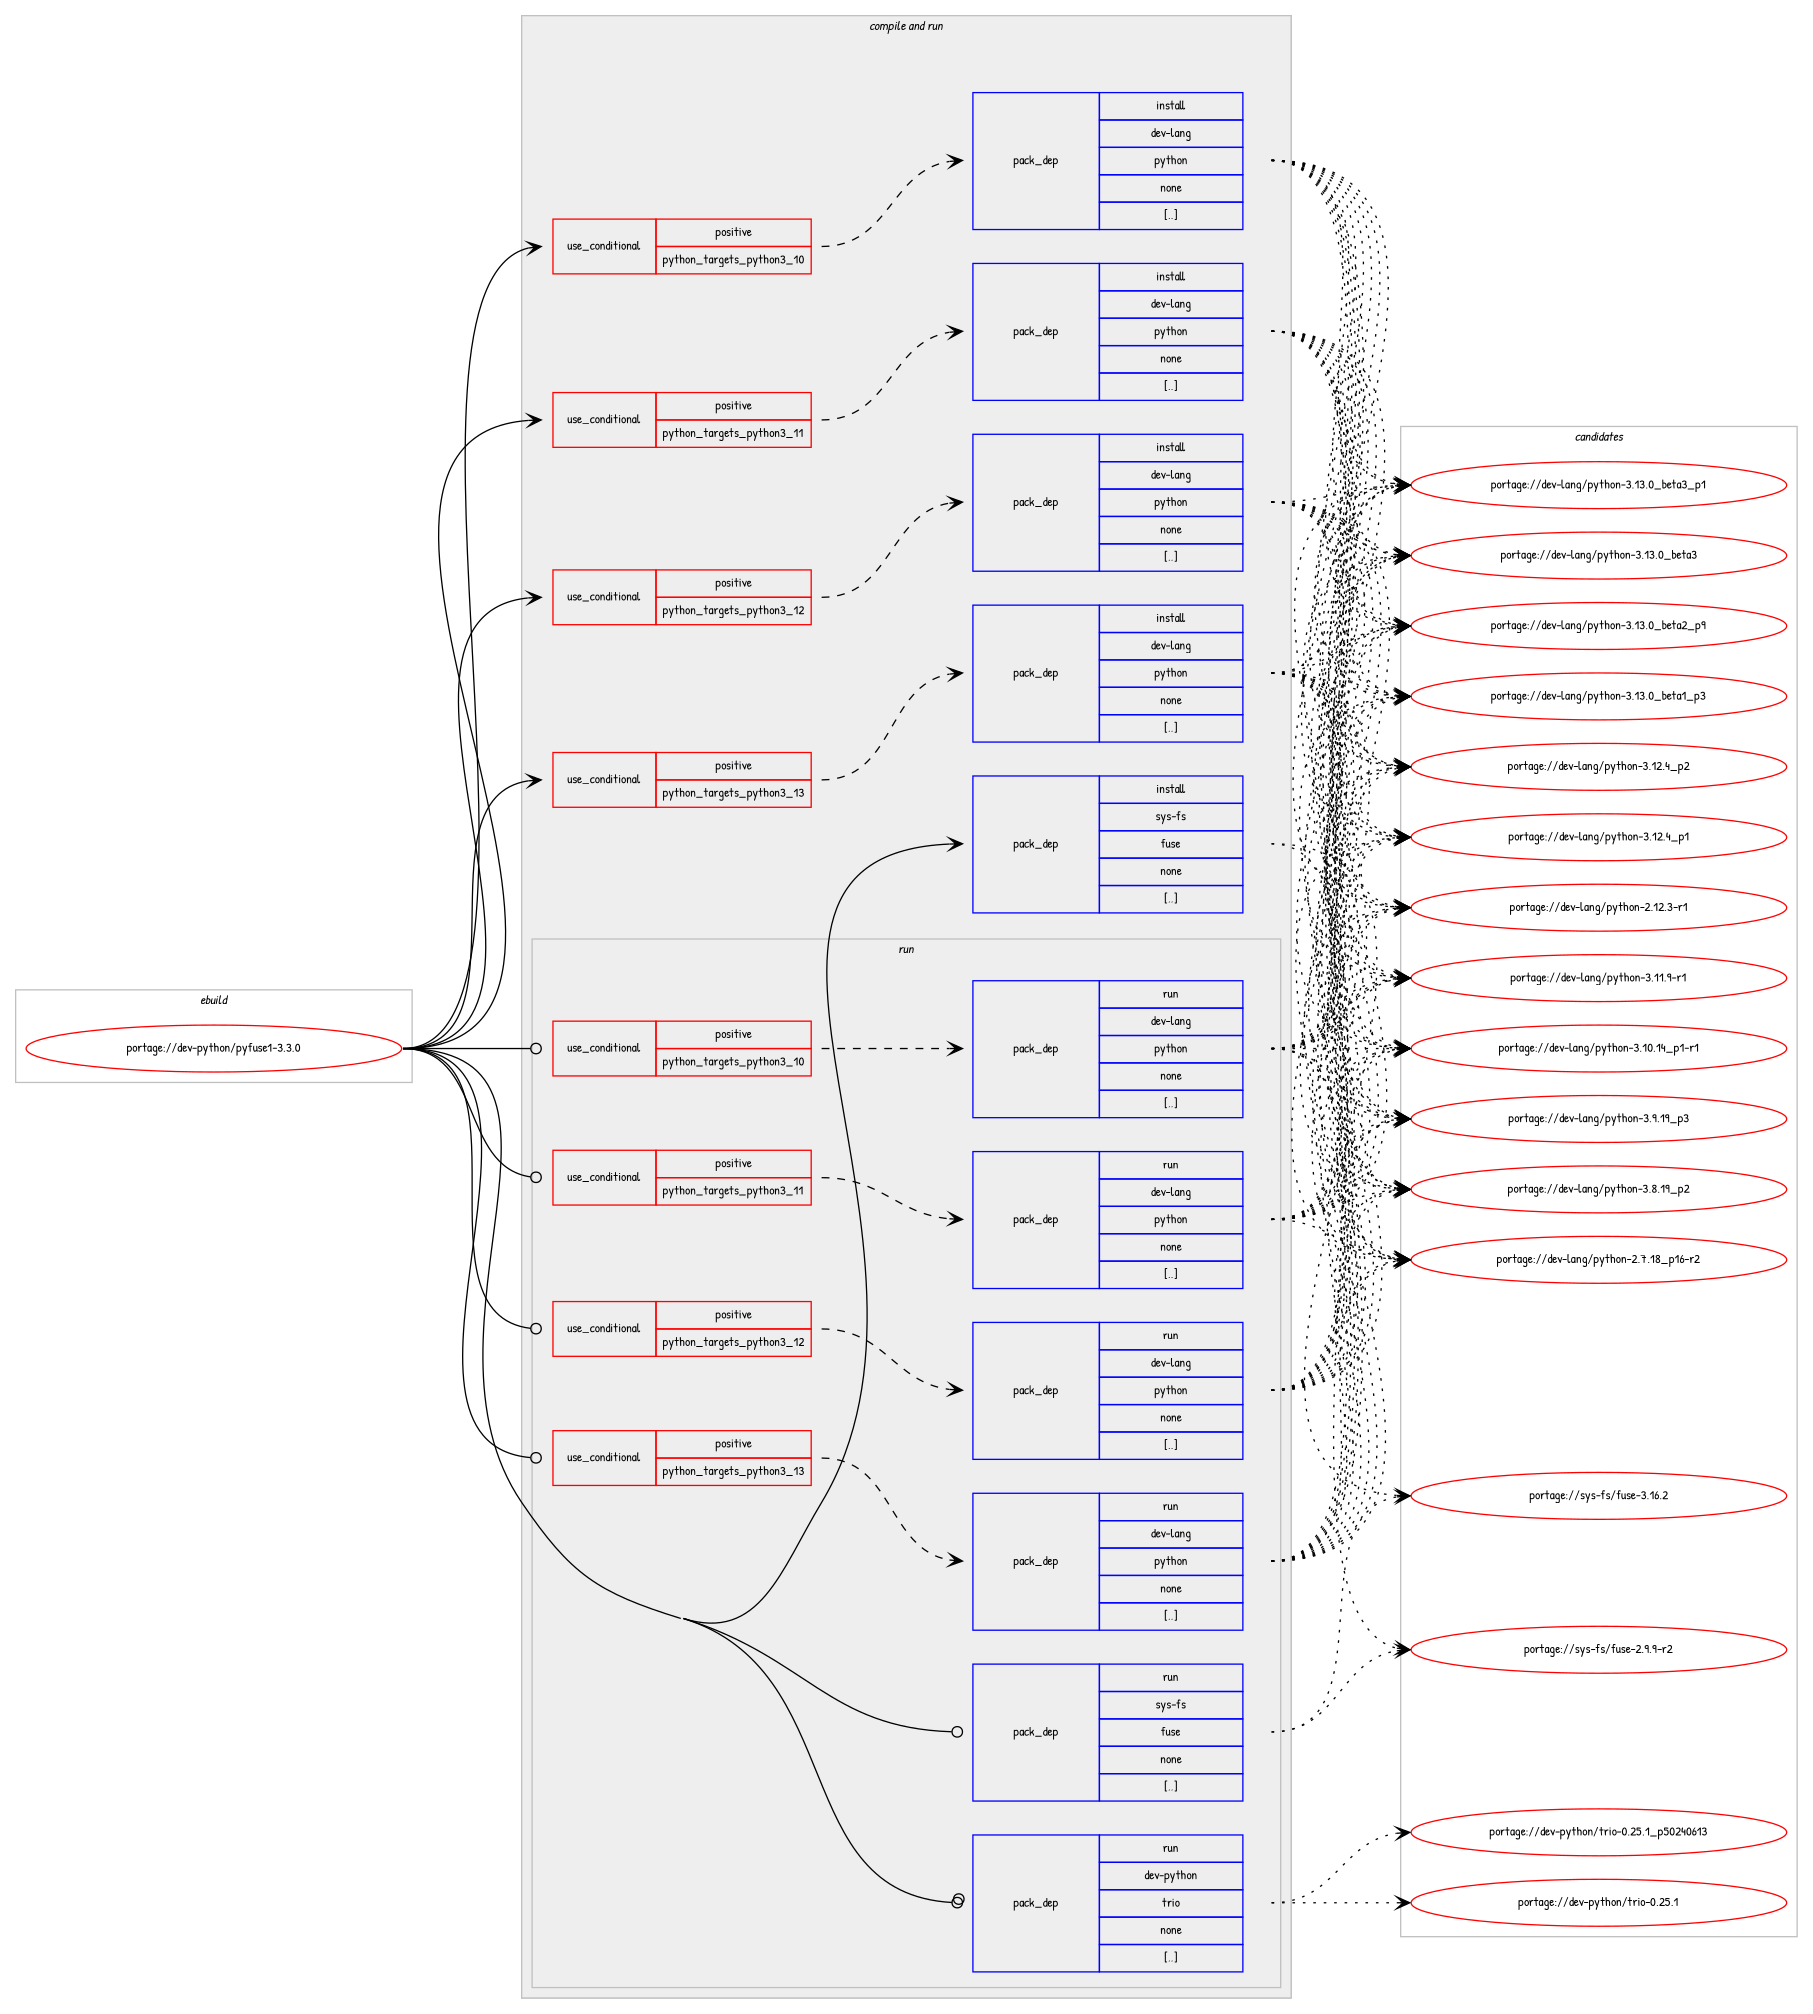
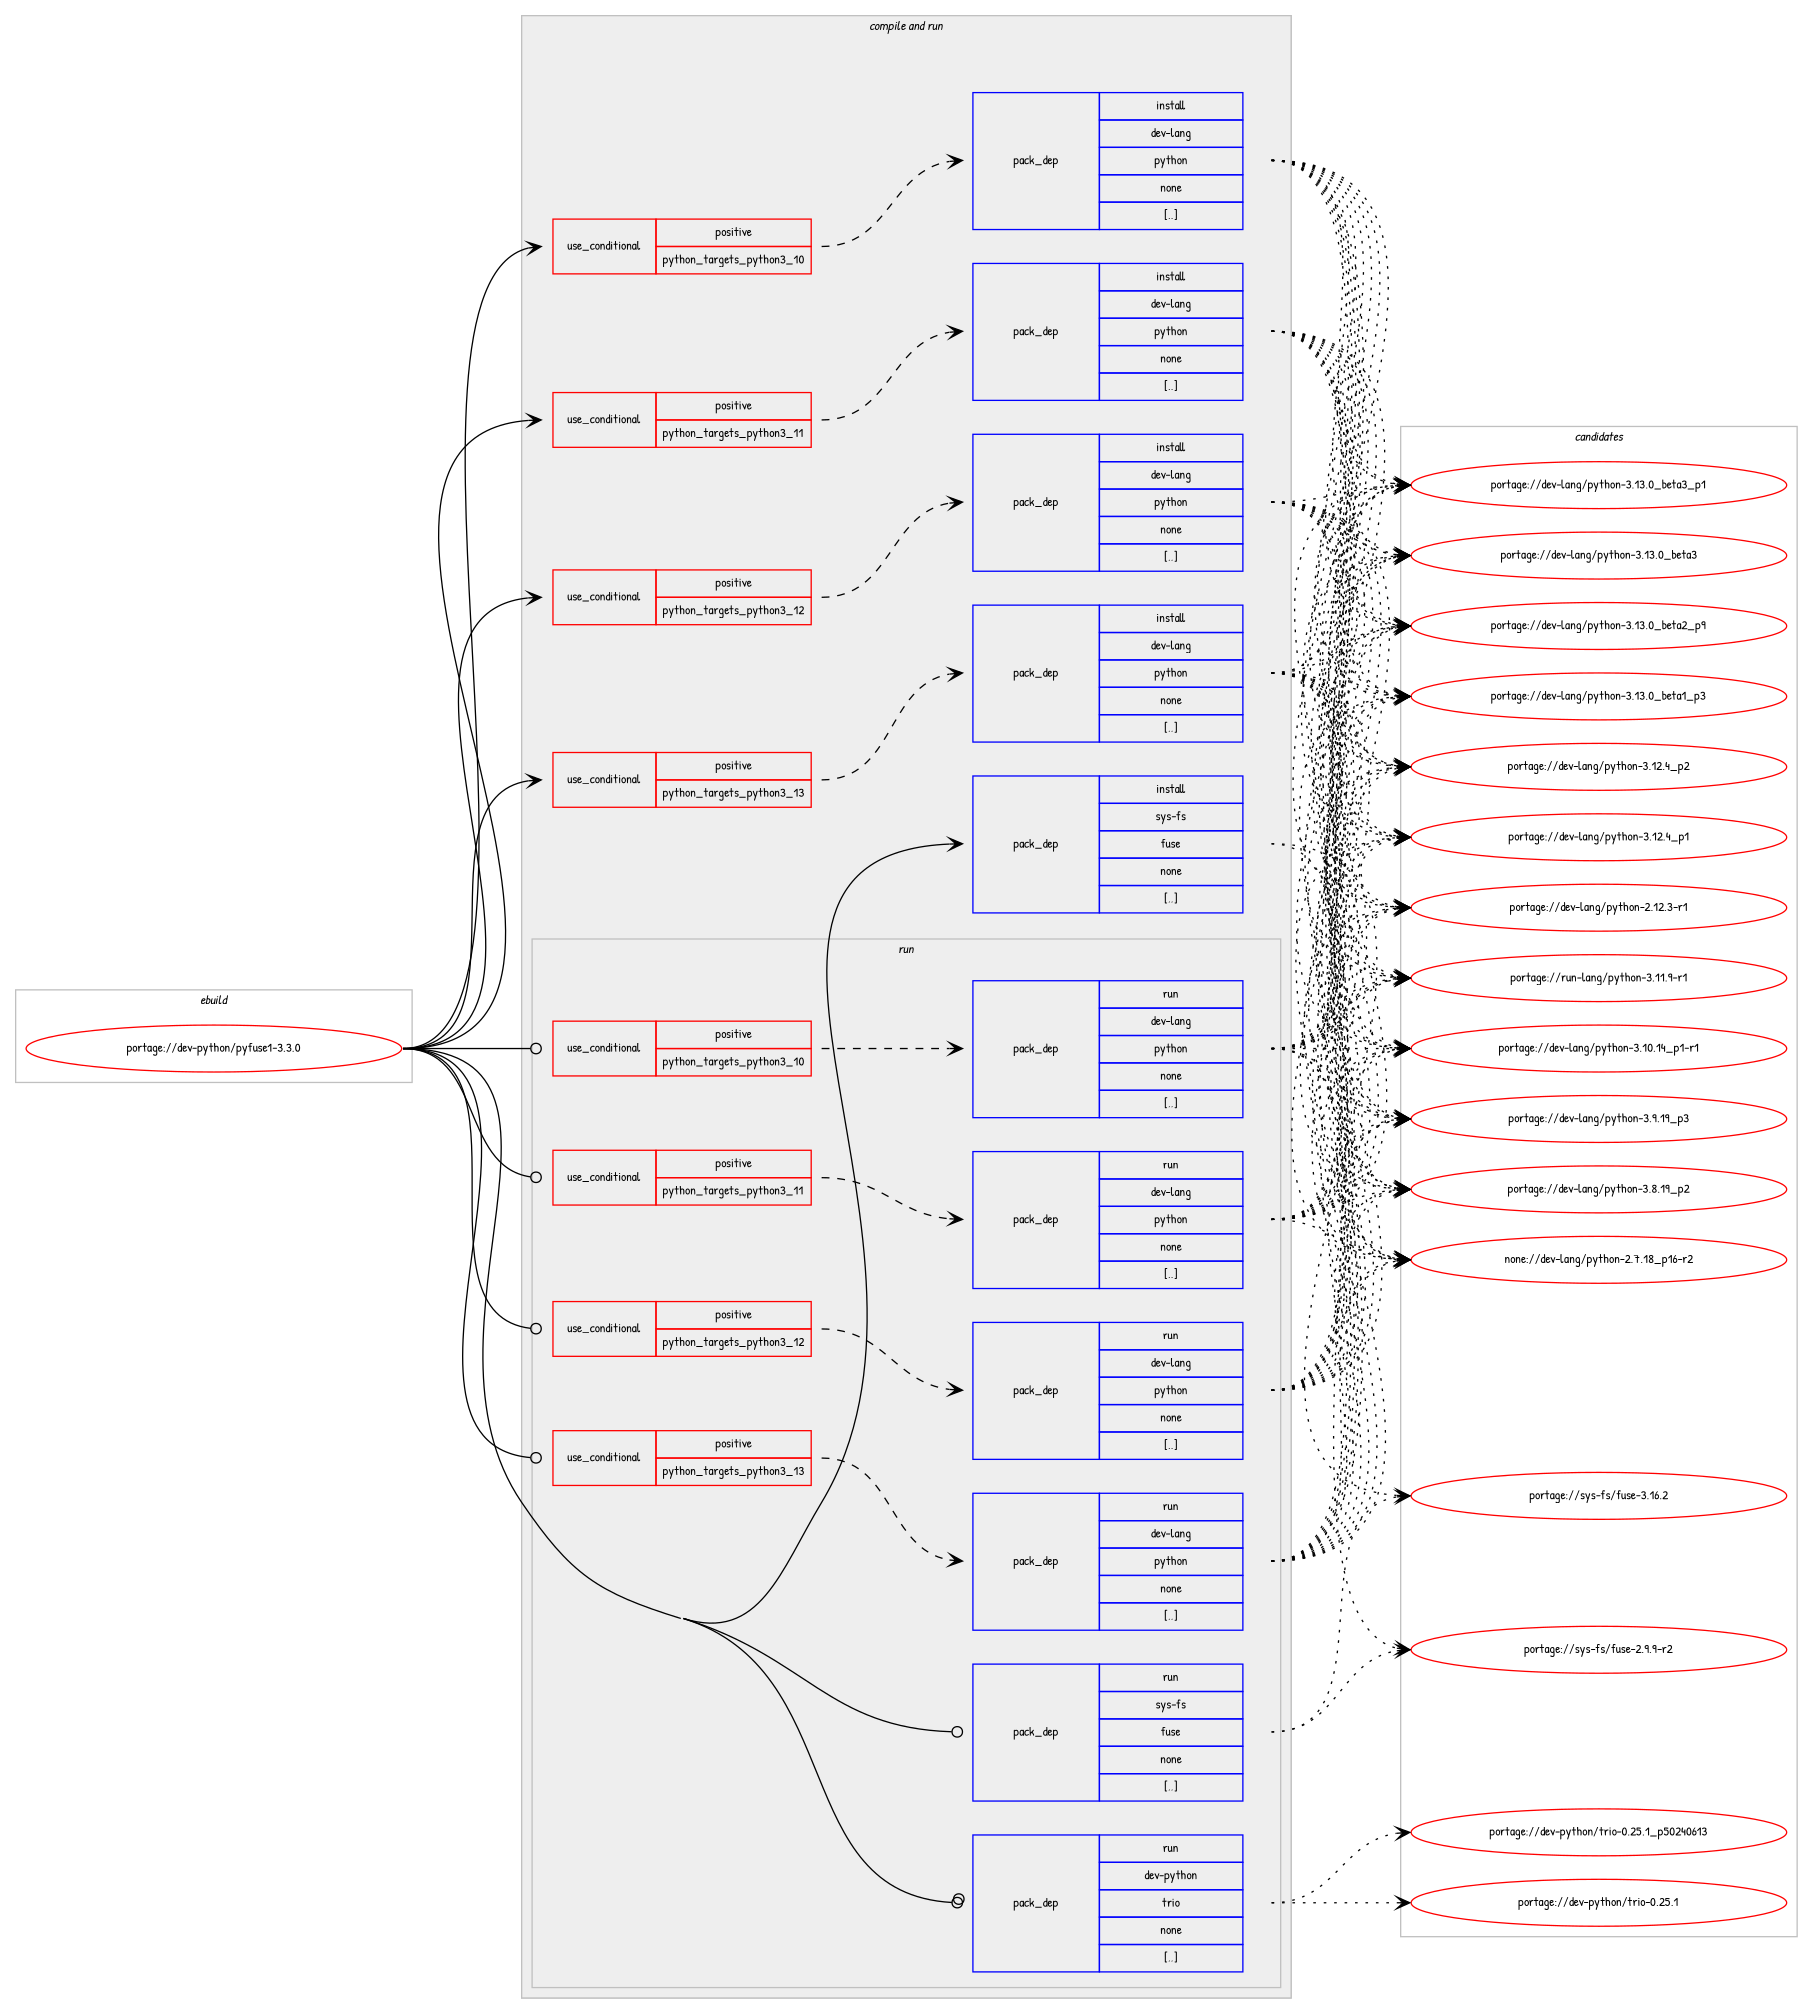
(1599, 978) -> (1599, 978)
(1599, 1260) -> (1599, 1260)
